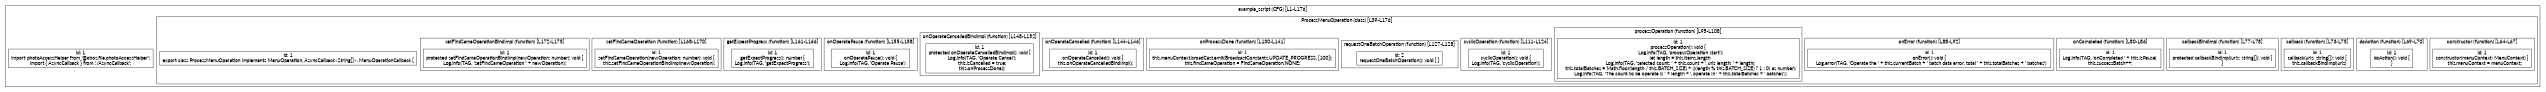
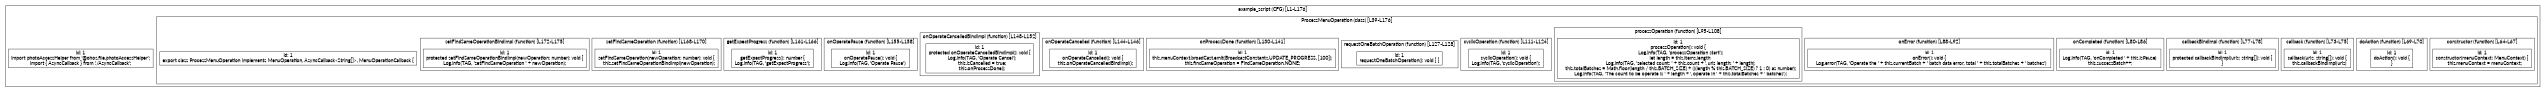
(1399, 58) -> (1399, 58)
